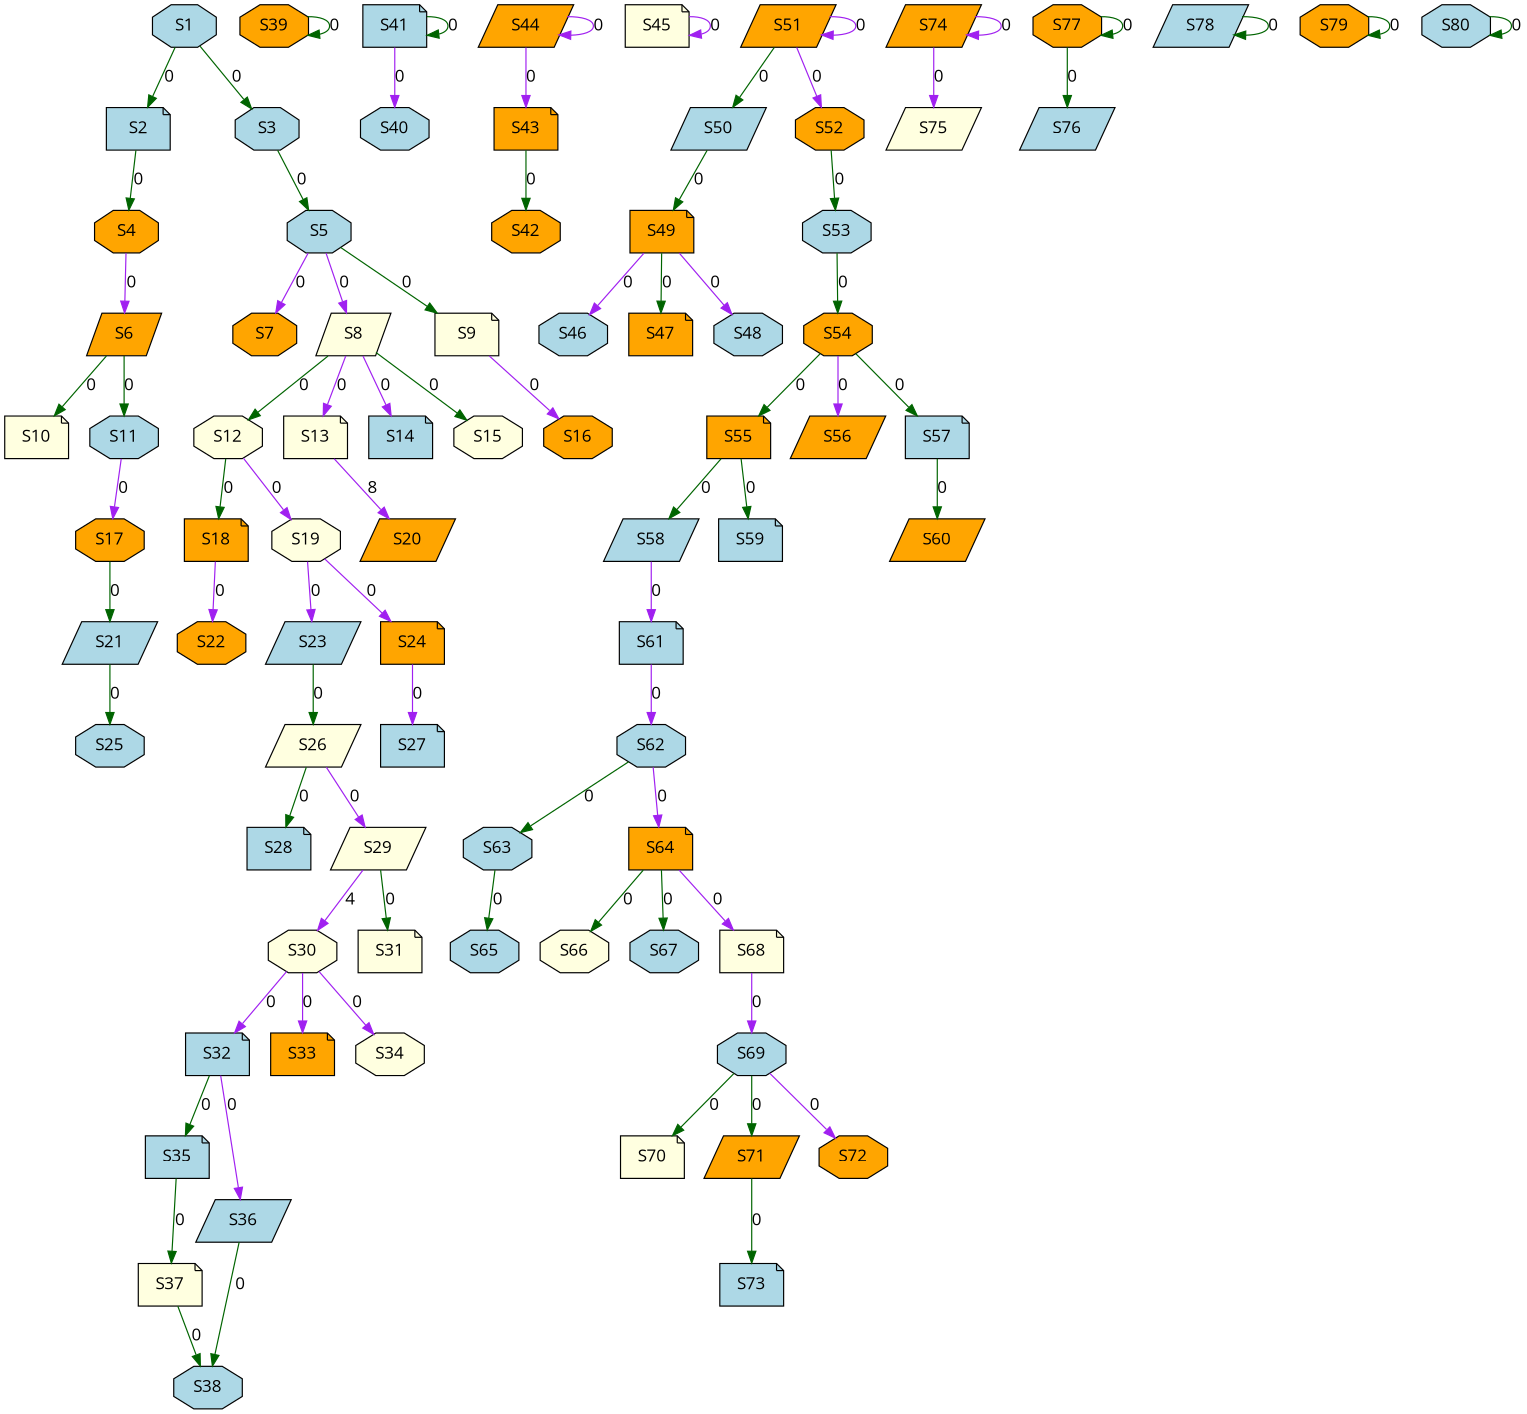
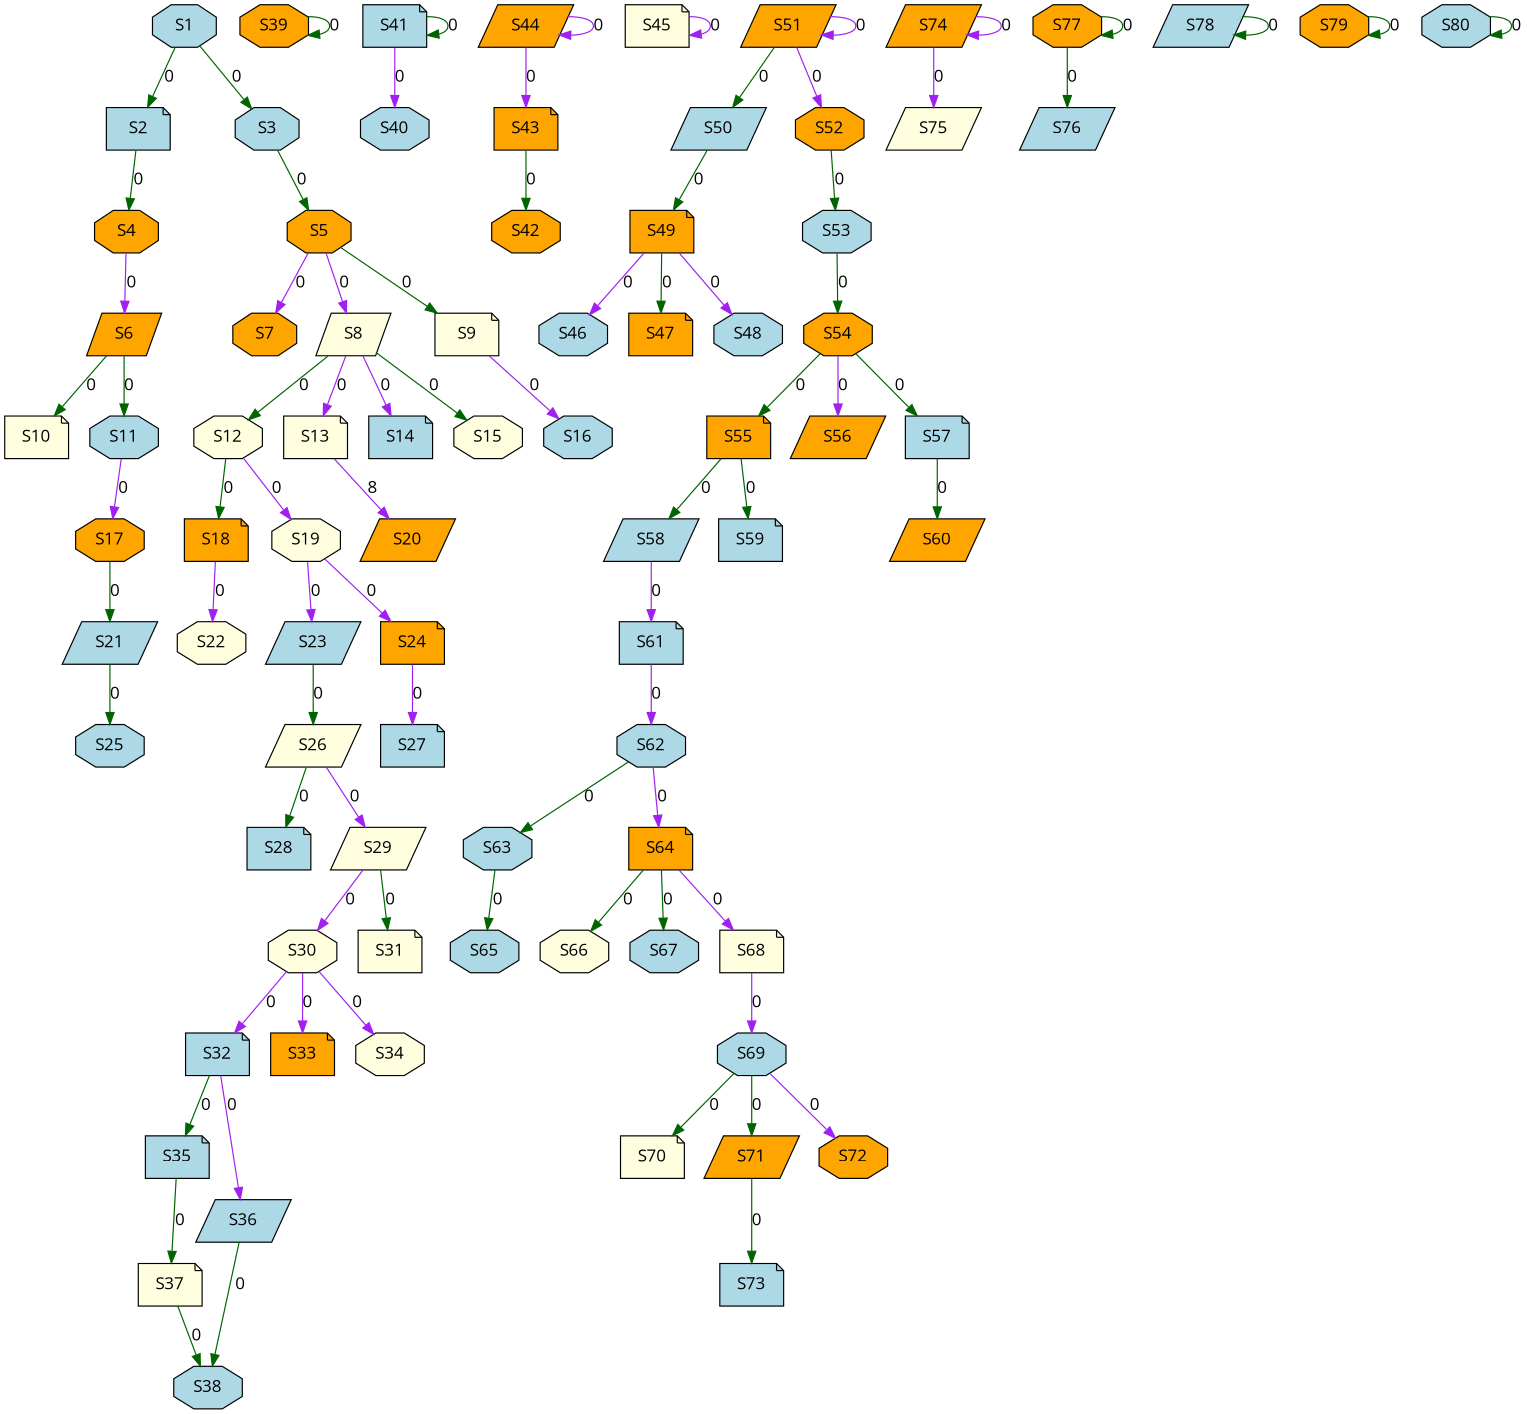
(319, 232) -> (319, 232)
(578, 437) -> (578, 437)
(212, 643) -> (212, 643)
(350, 900) -> (350, 900)
